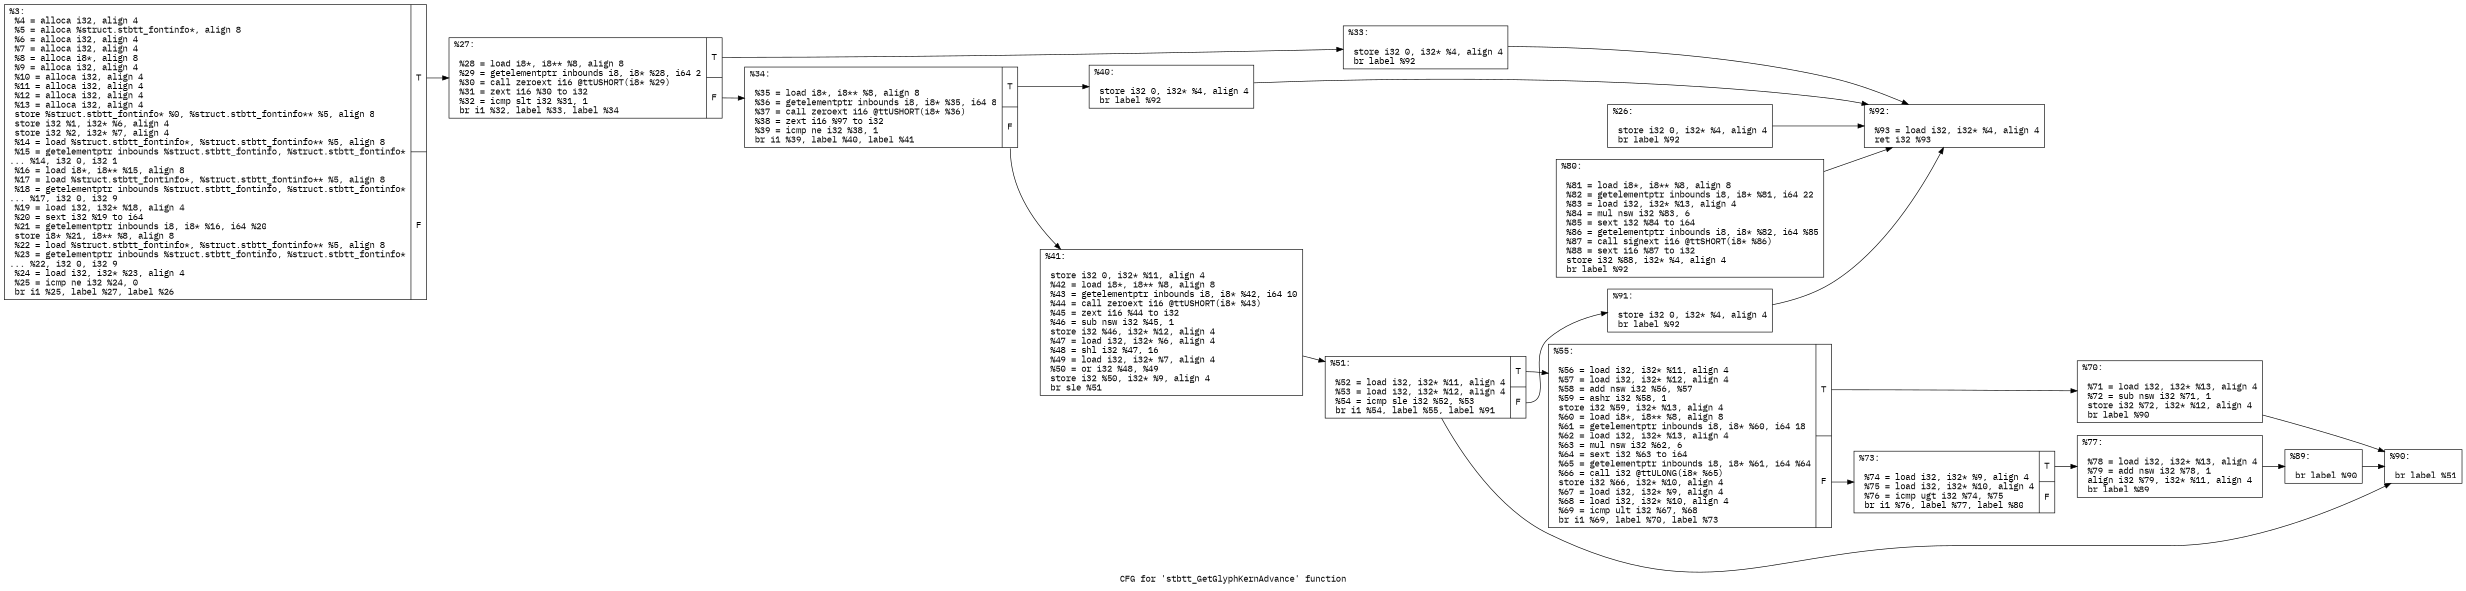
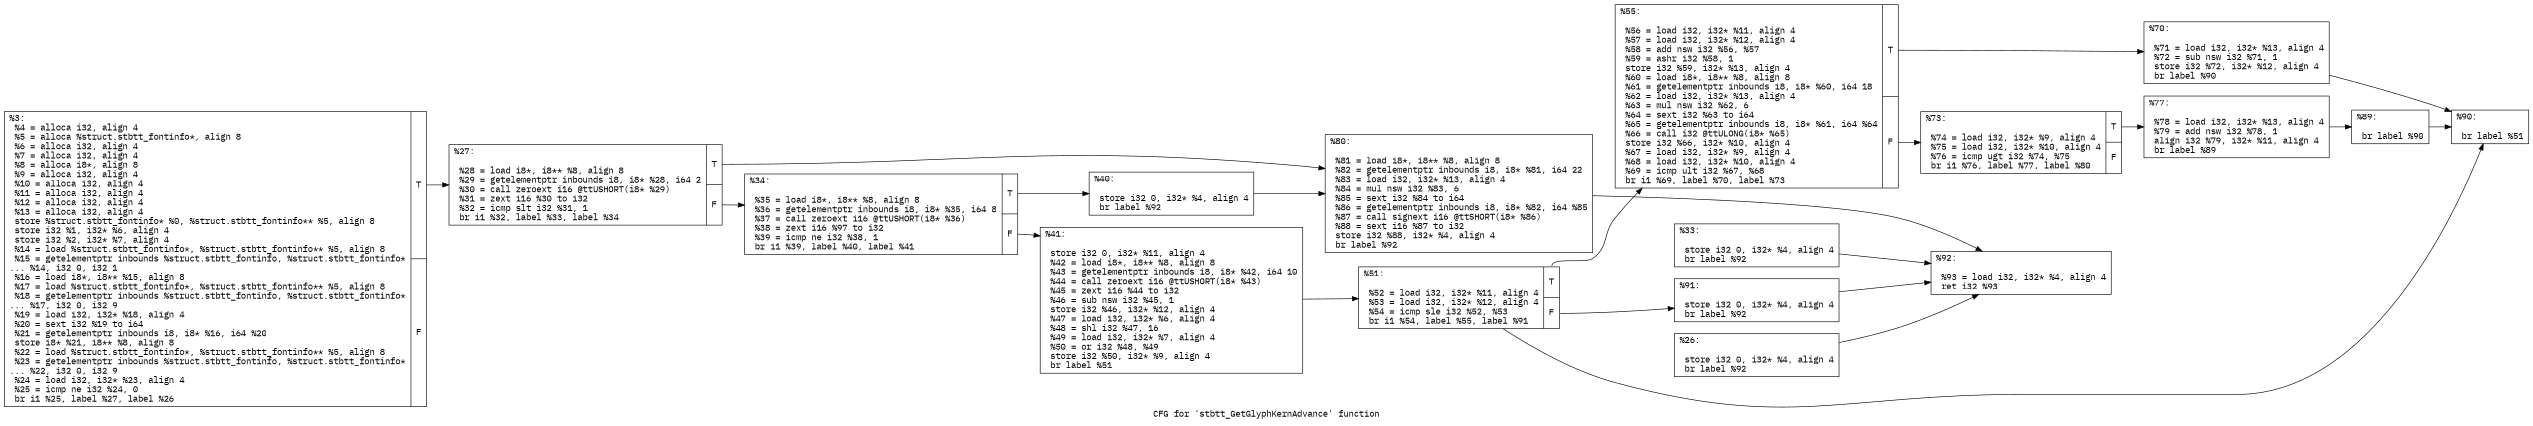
(1029, 55) -> (1021, 157)
(1558, 81) -> (1286, 194)
(1074, 388) -> (1079, 366)
